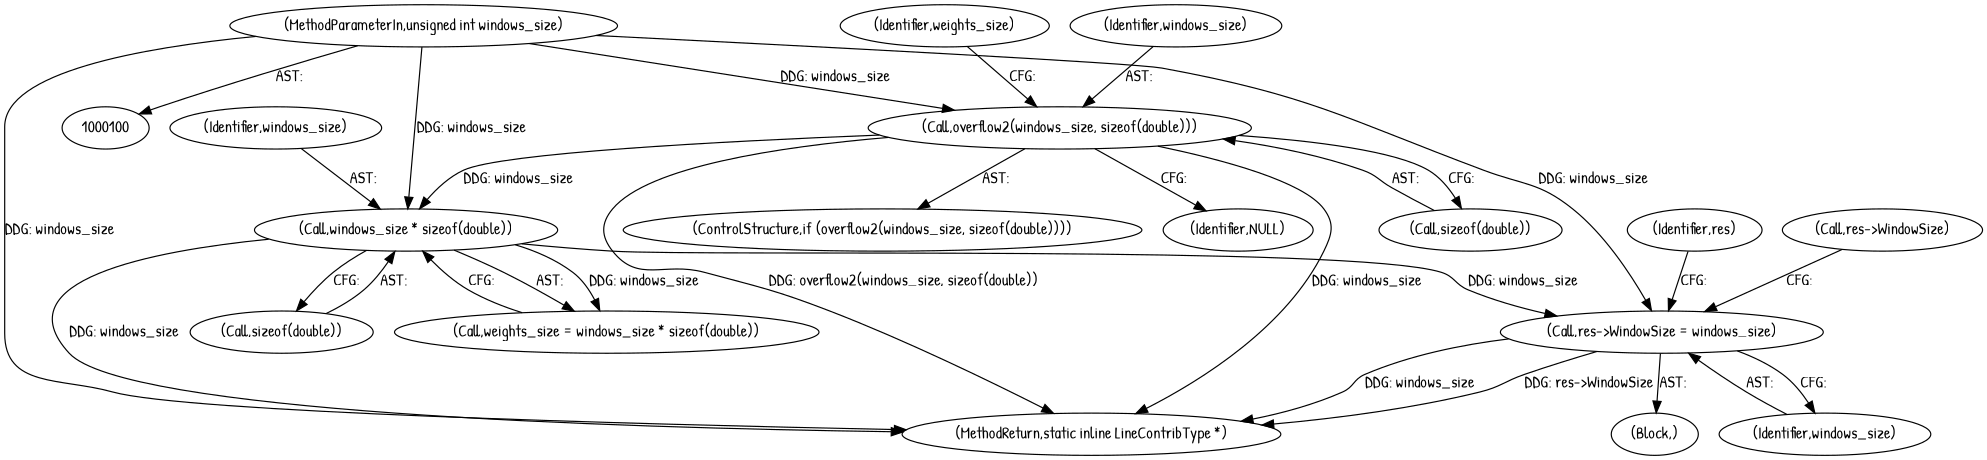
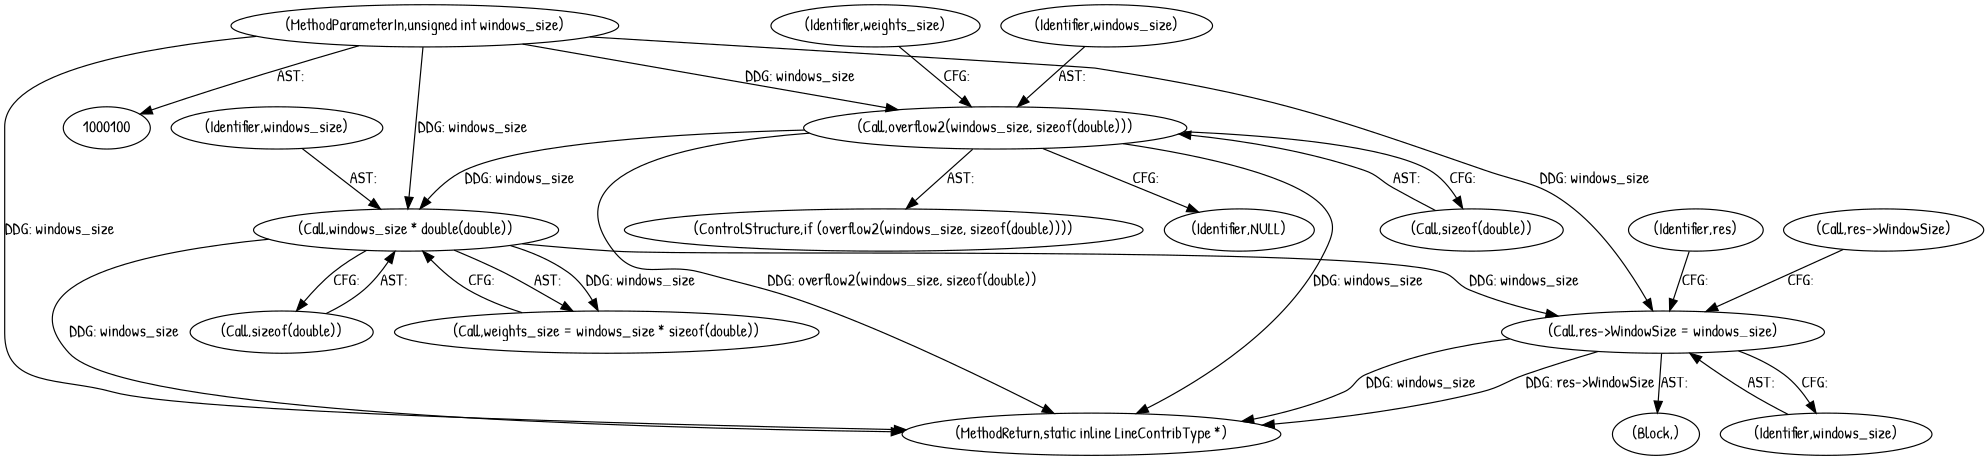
(406, 230) -> (406, 230)
